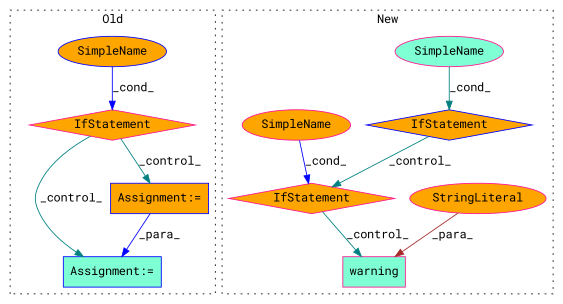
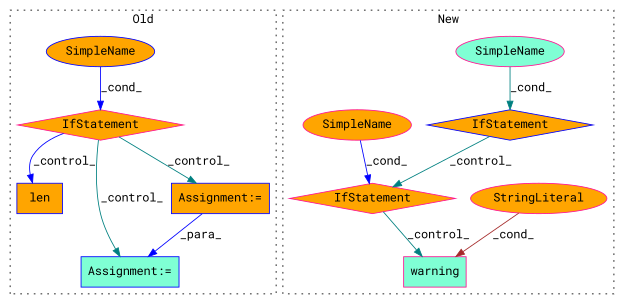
none -> (40, 198)
(453, 235) -> (513, 235)
